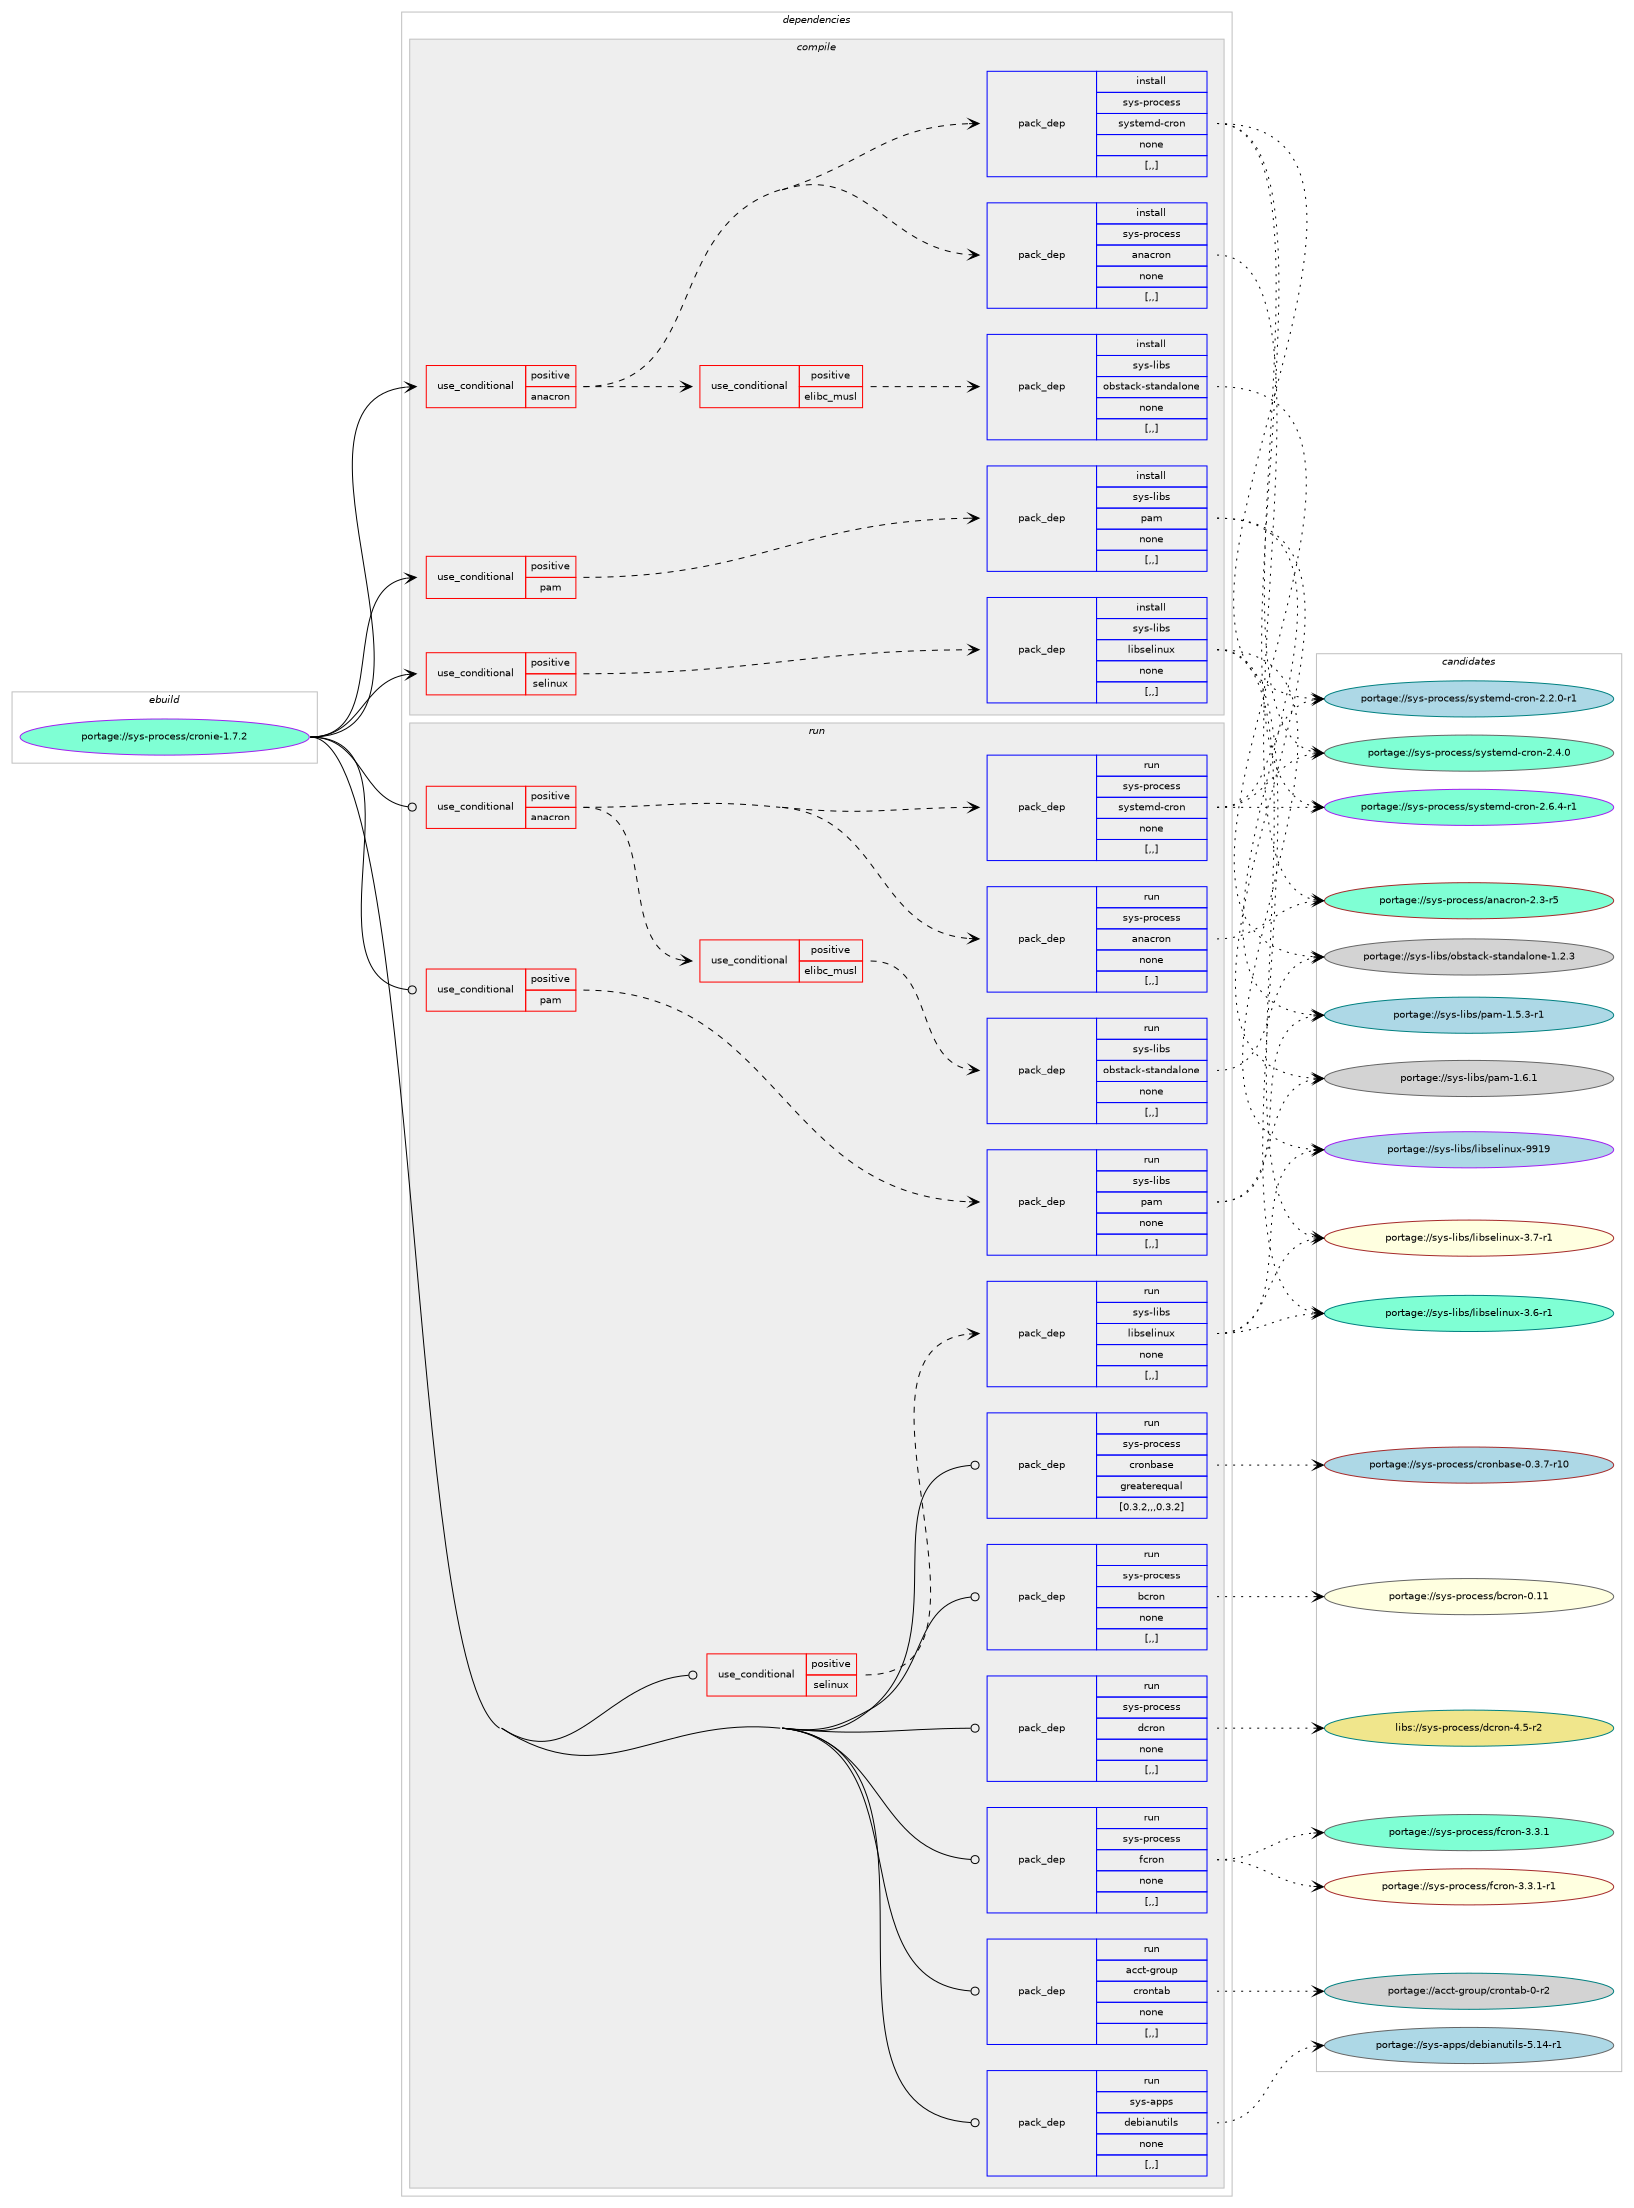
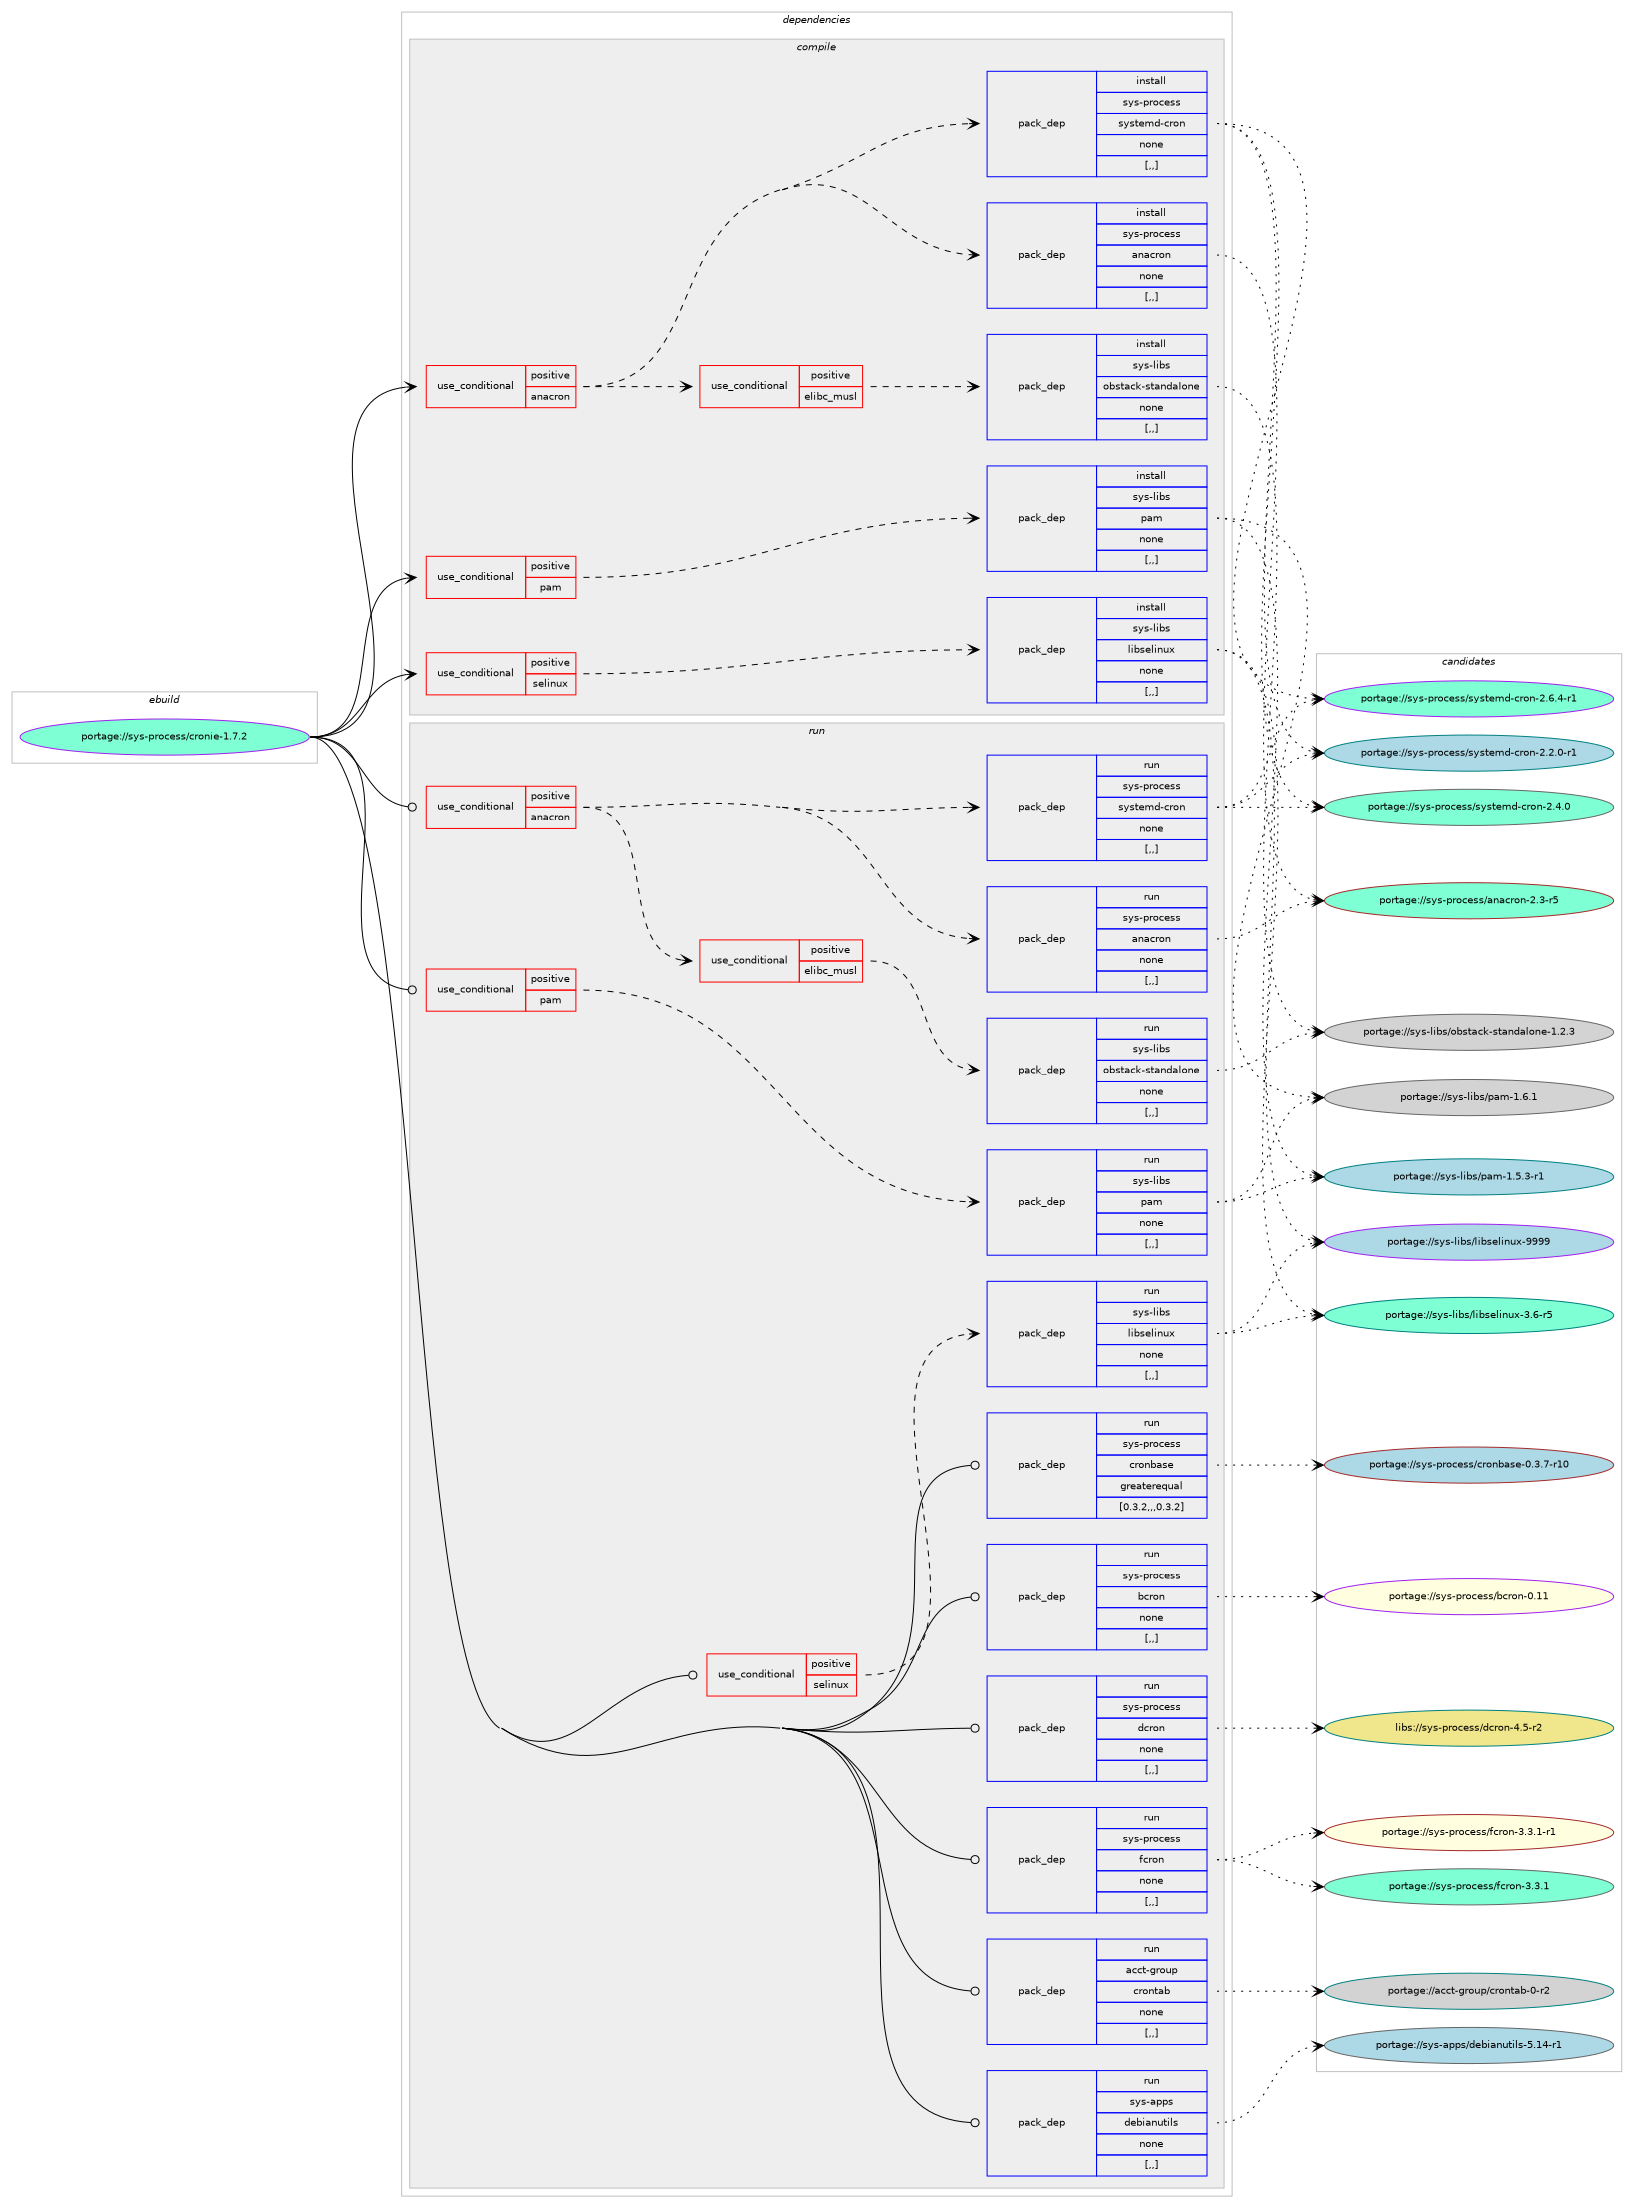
(1469, 1150) -> (1469, 1242)
(1469, 1238) -> none
(1469, 1313) -> (1469, 1315)
(1469, 1597) -> (1469, 1597)
